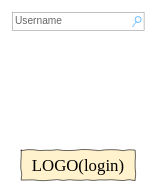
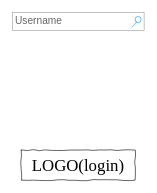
(78, 165) -> (78, 165)
